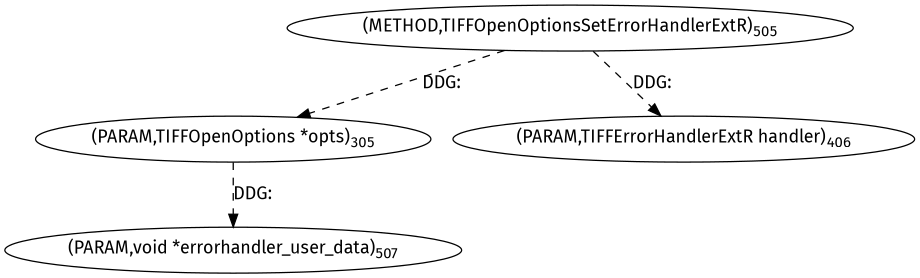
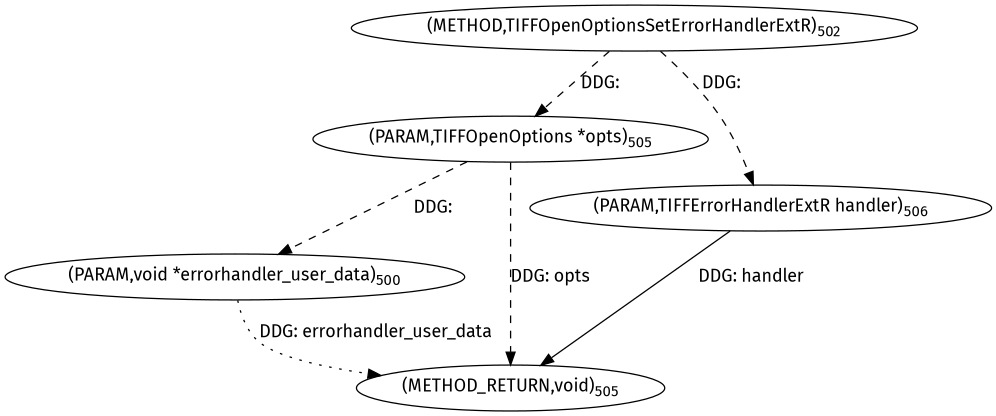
(765, 26) -> (830, 26)
(363, 137) -> (640, 137)
(839, 137) -> (916, 206)
(387, 248) -> (389, 275)
none -> (511, 388)
